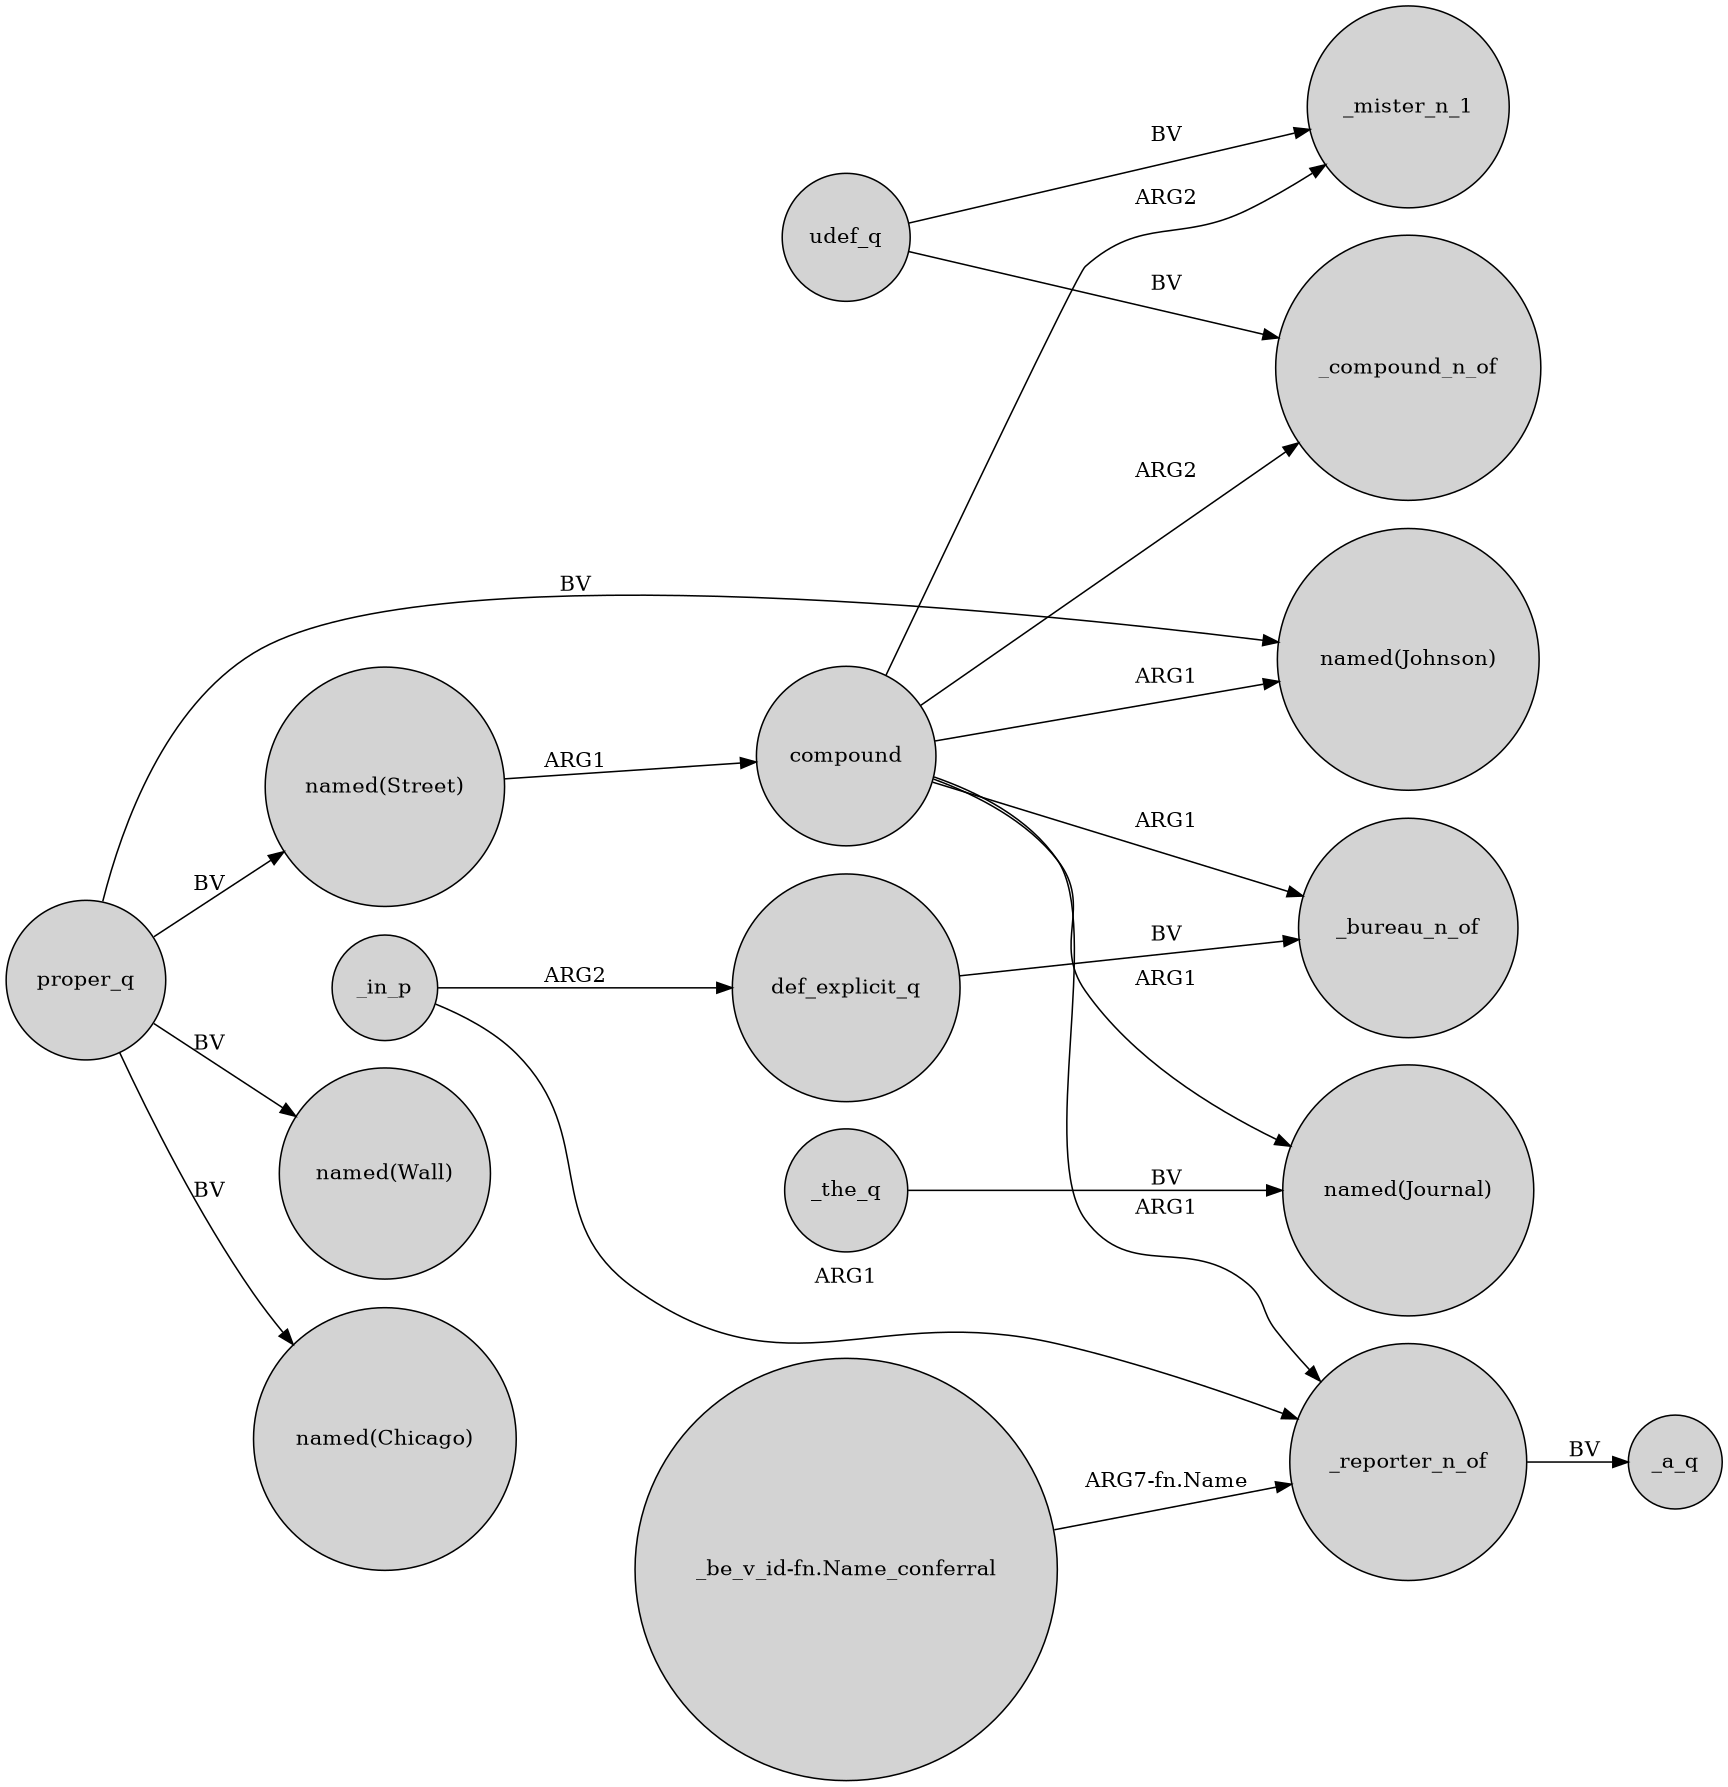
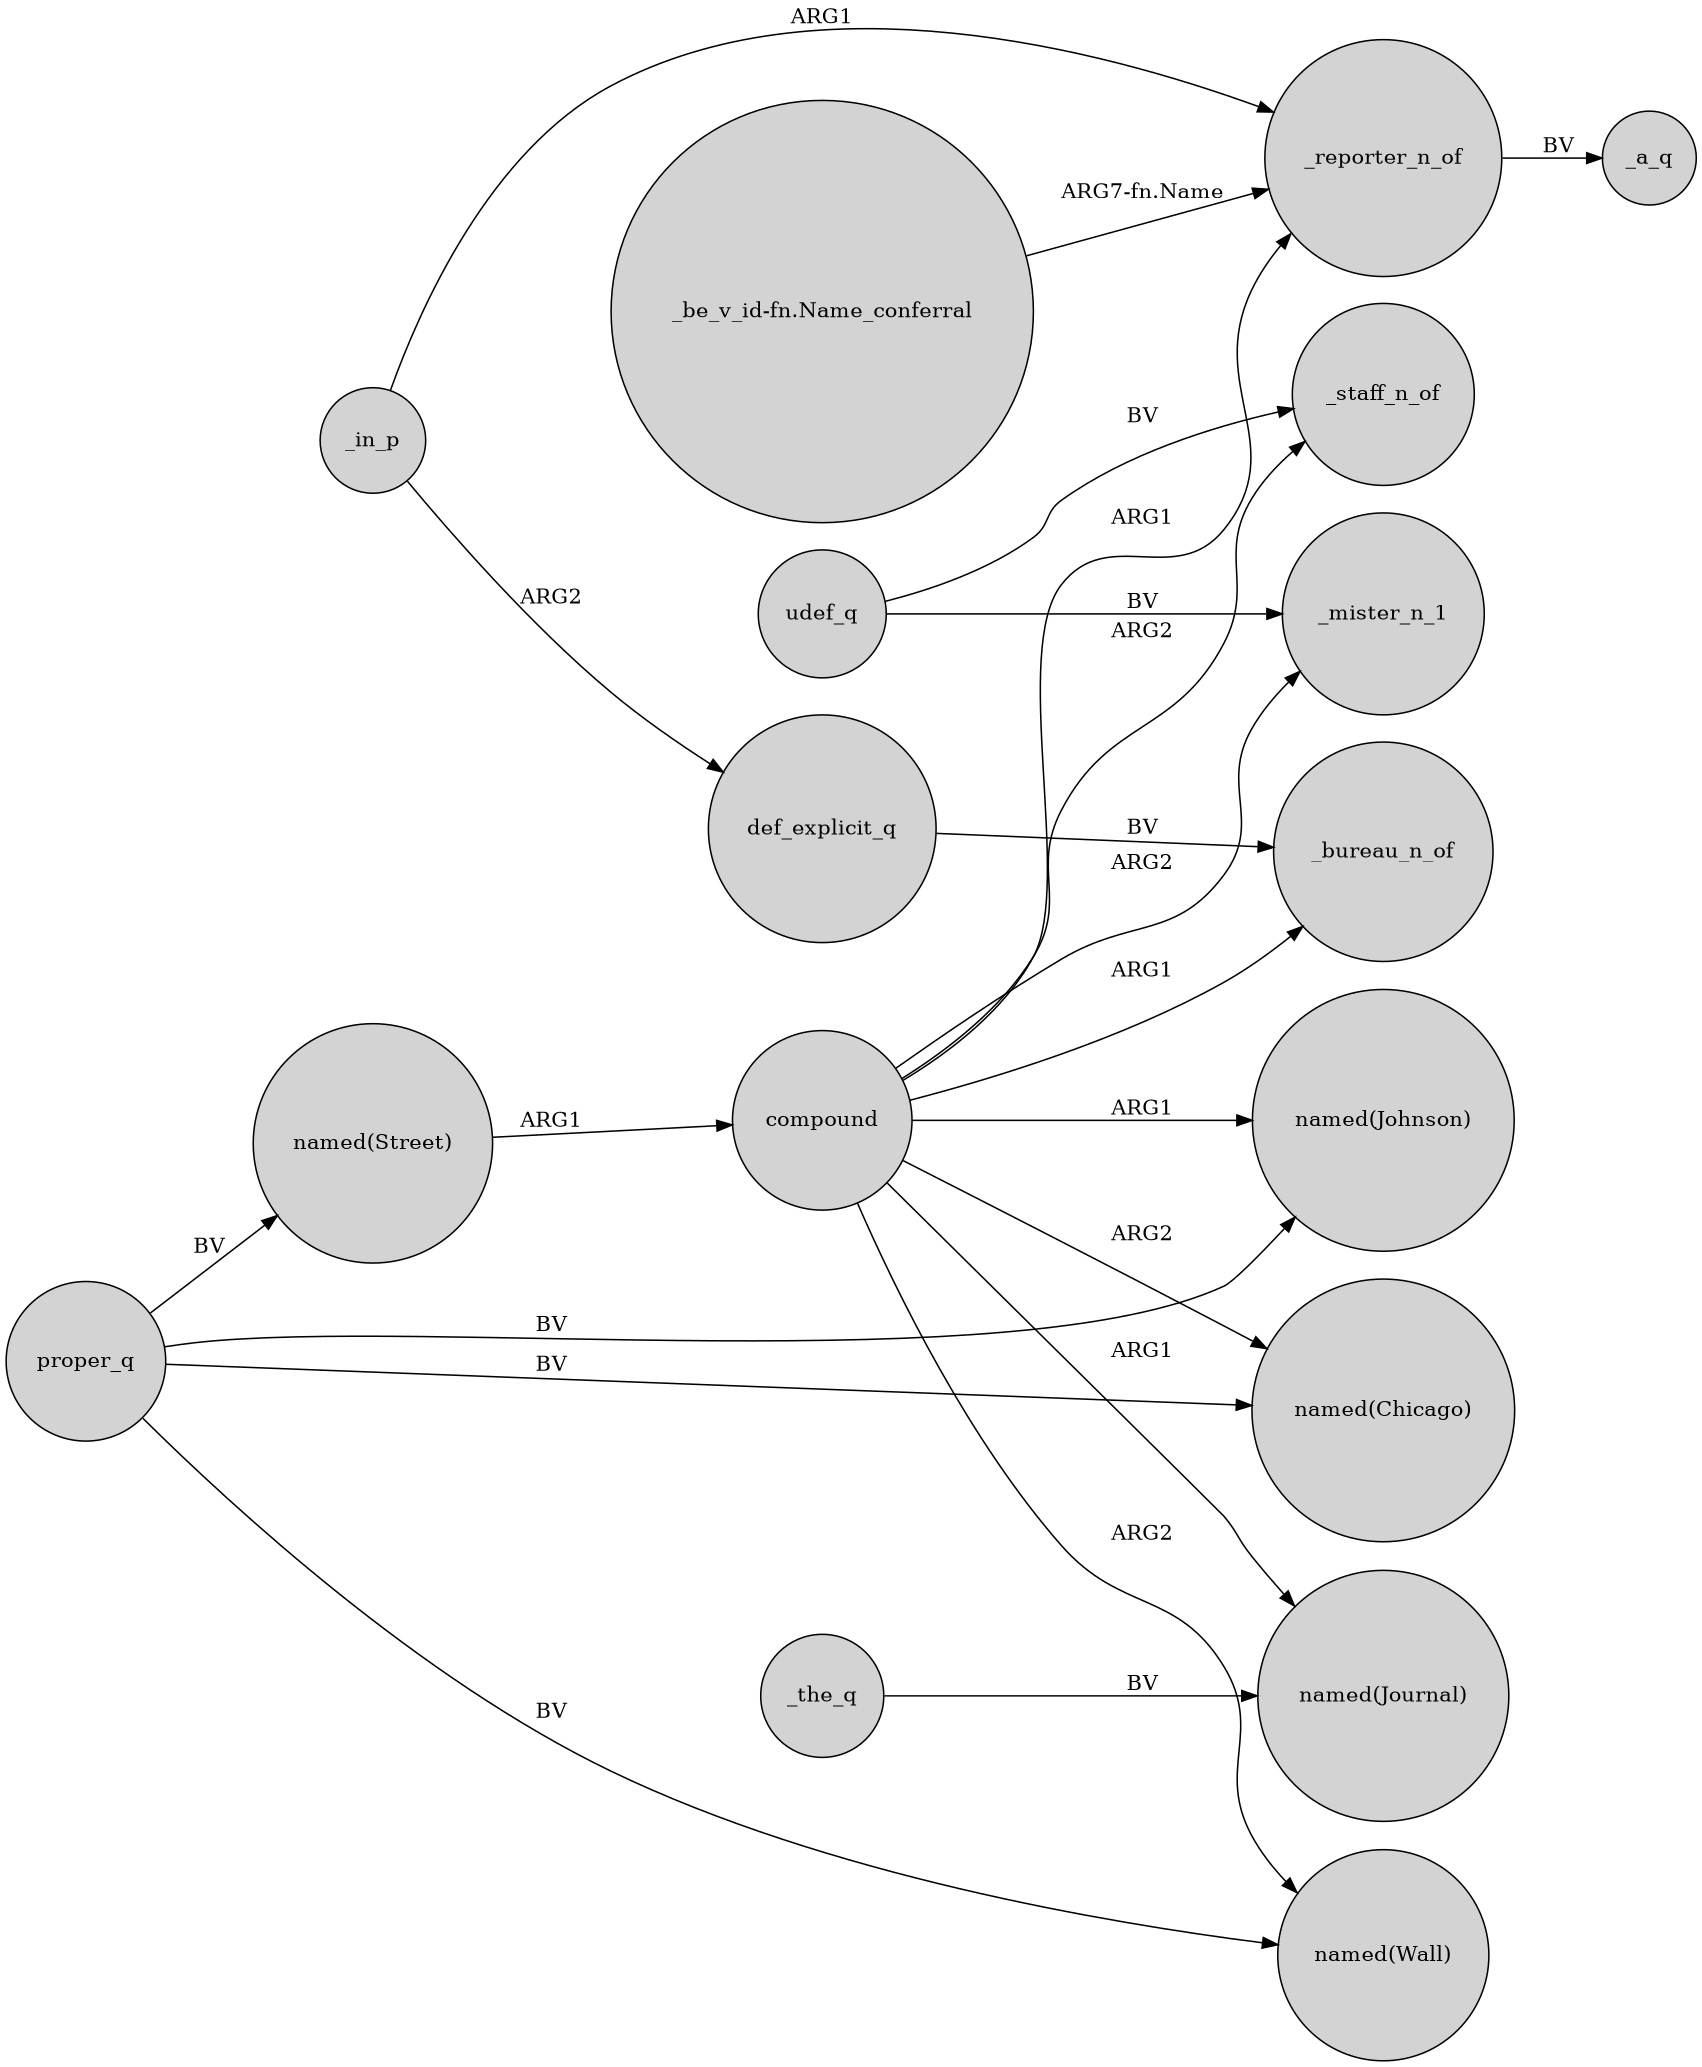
(1408, 368) -> (1383, 394)
none -> (1078, 1250)
none -> (1075, 1559)
